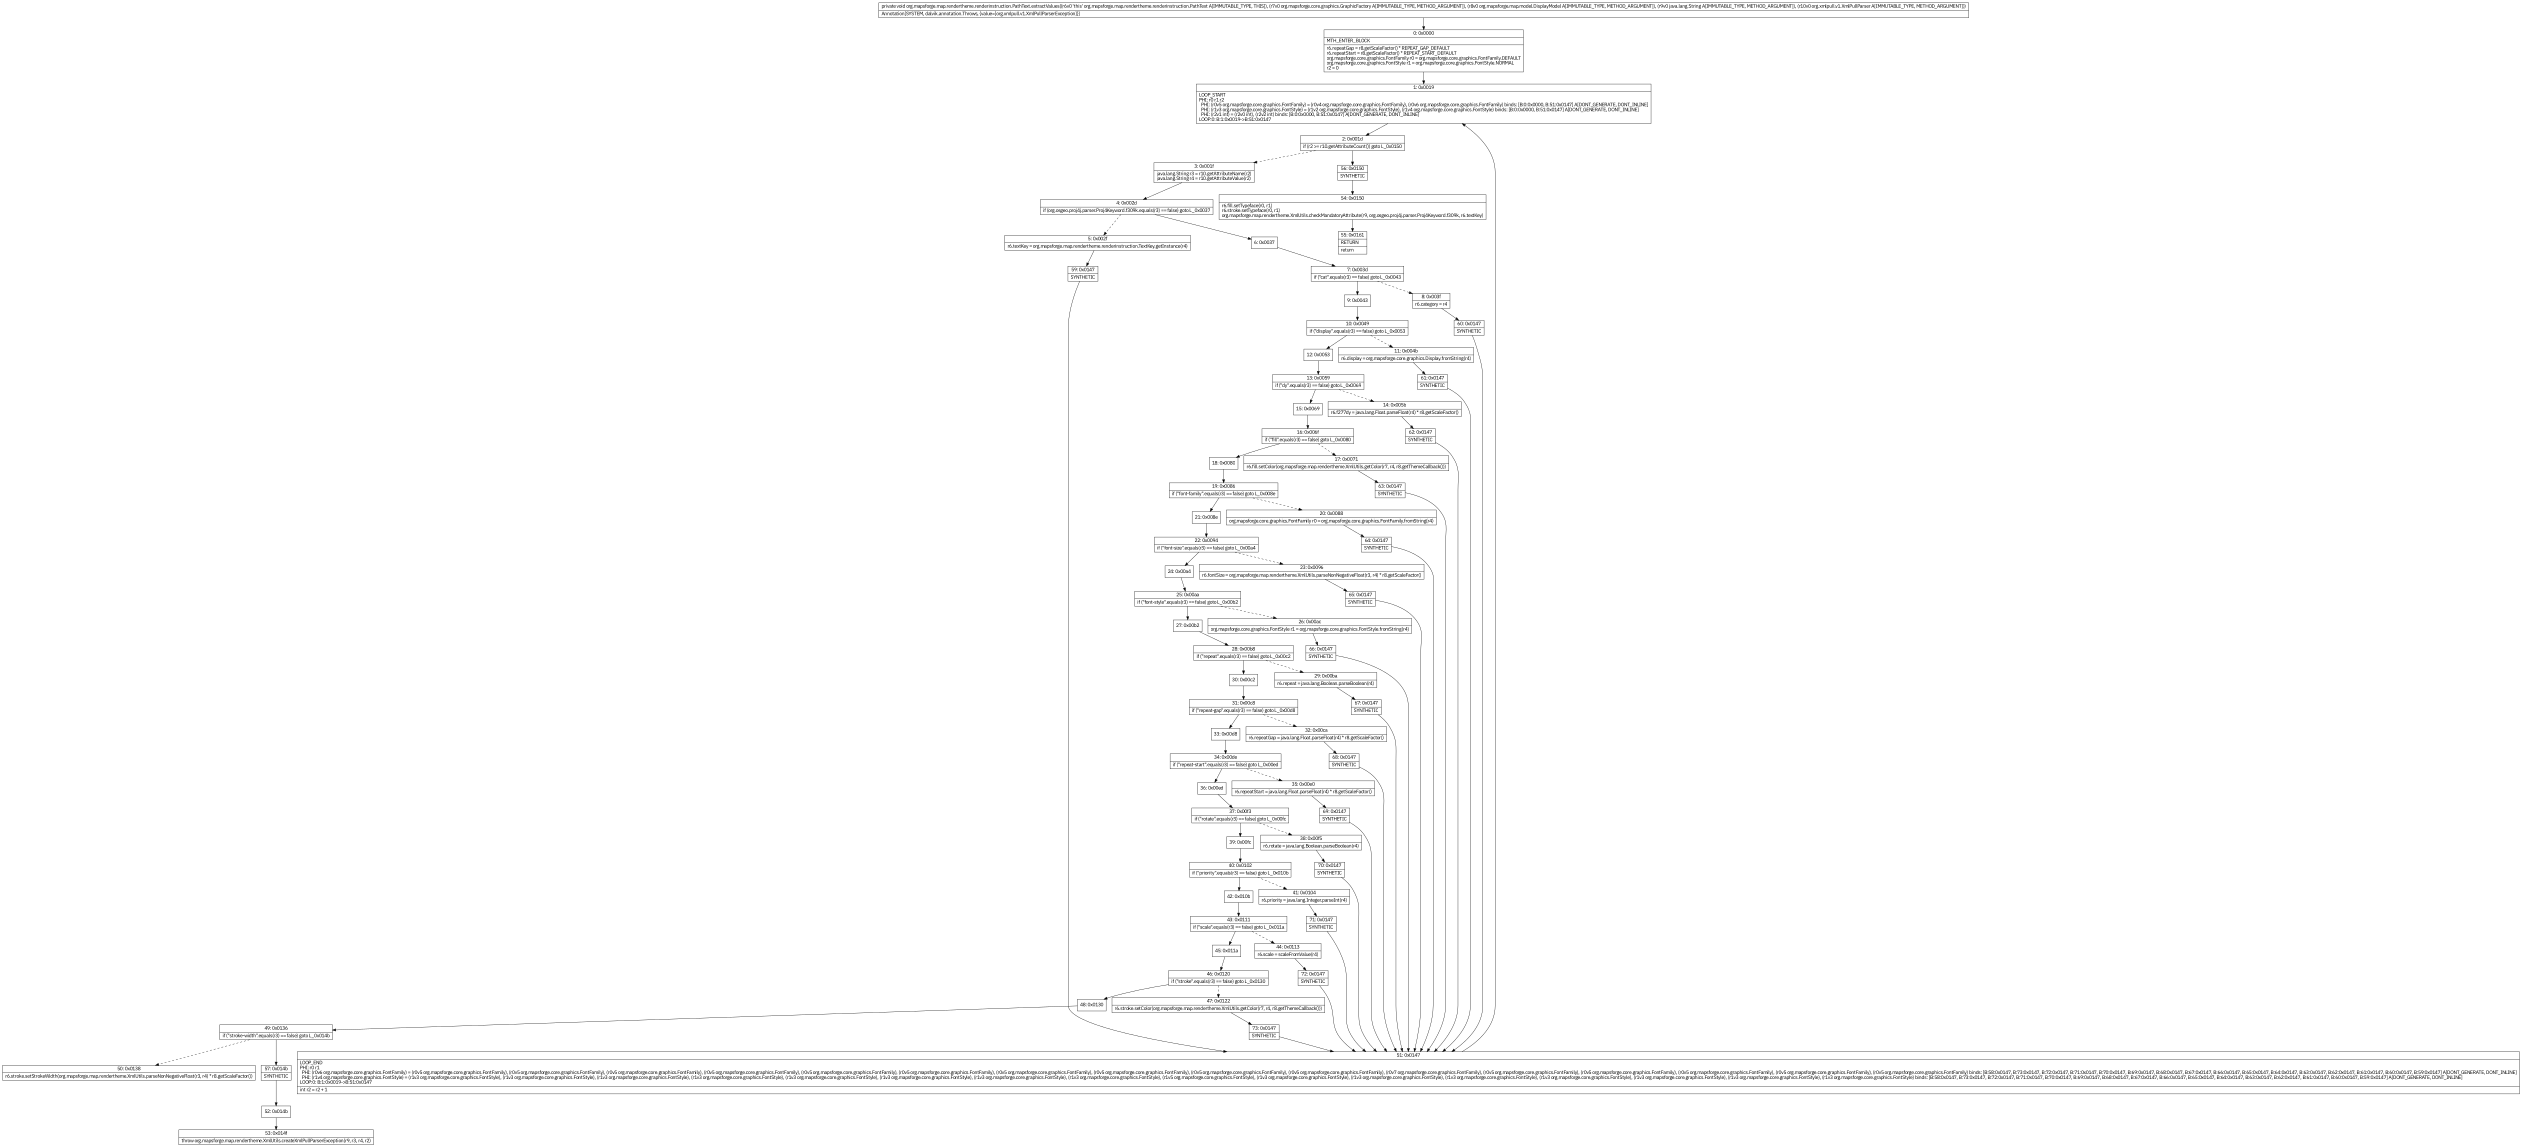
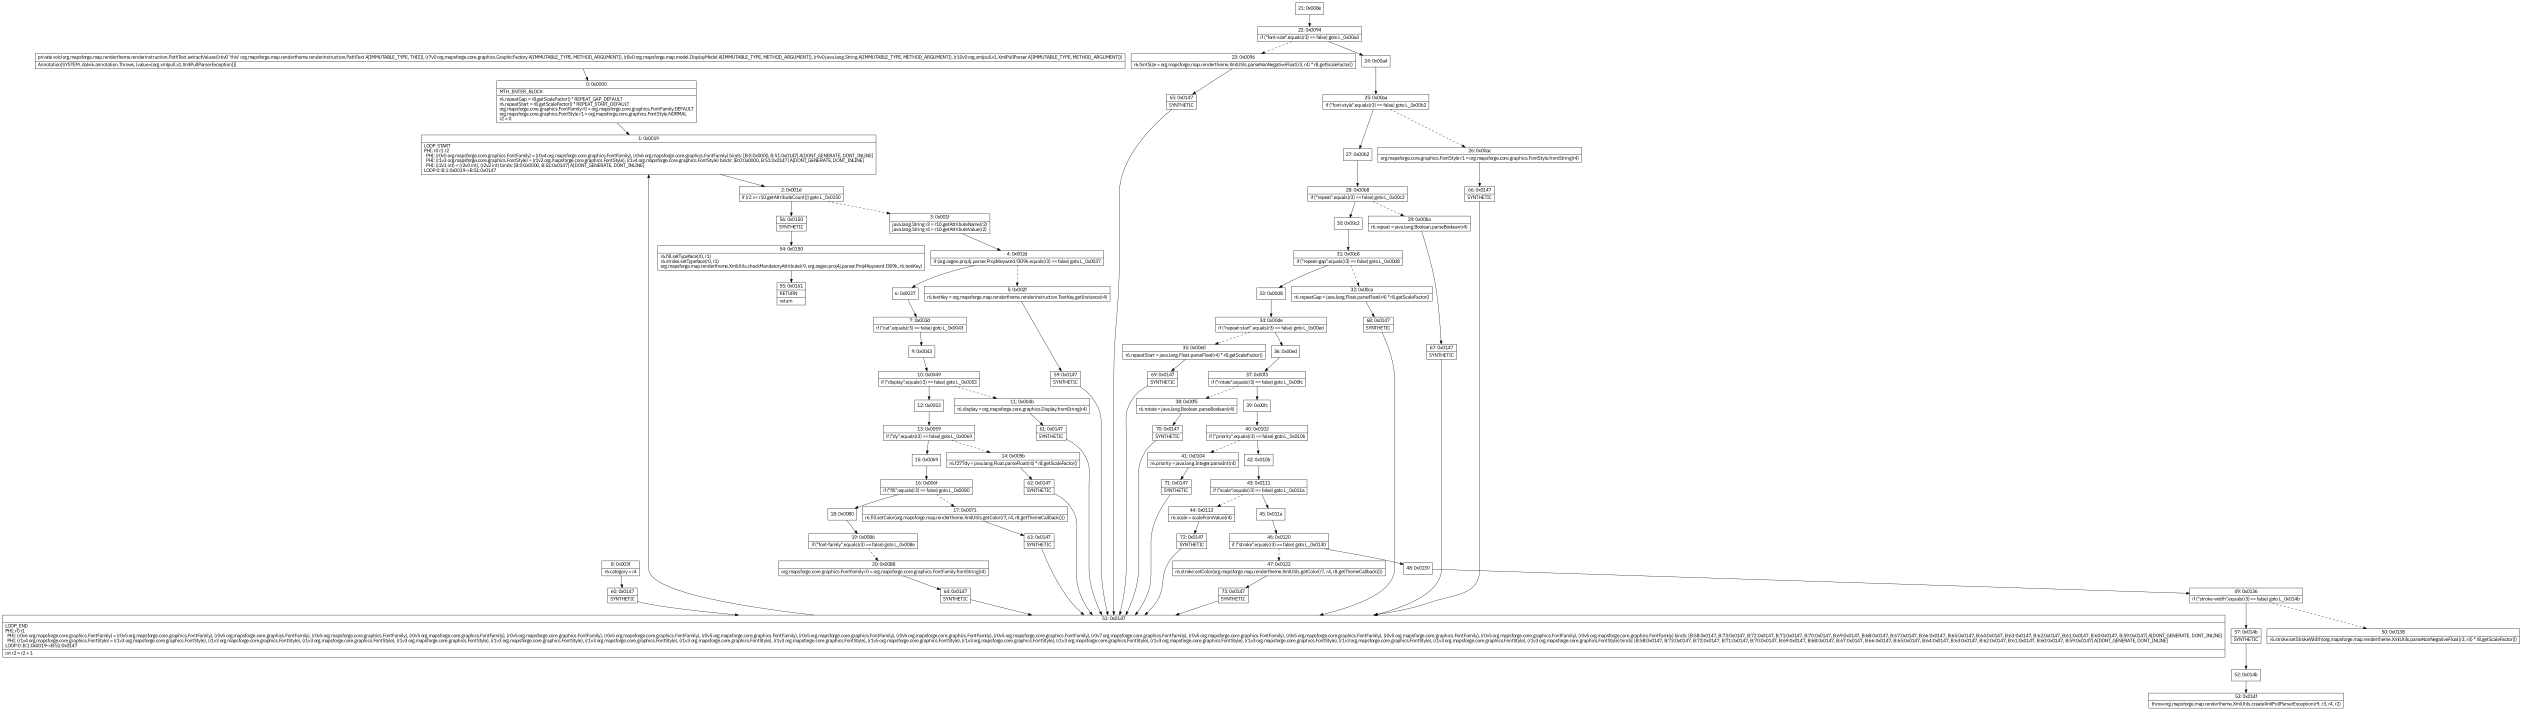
(1393, 287) -> none
(1215, 503) -> none
